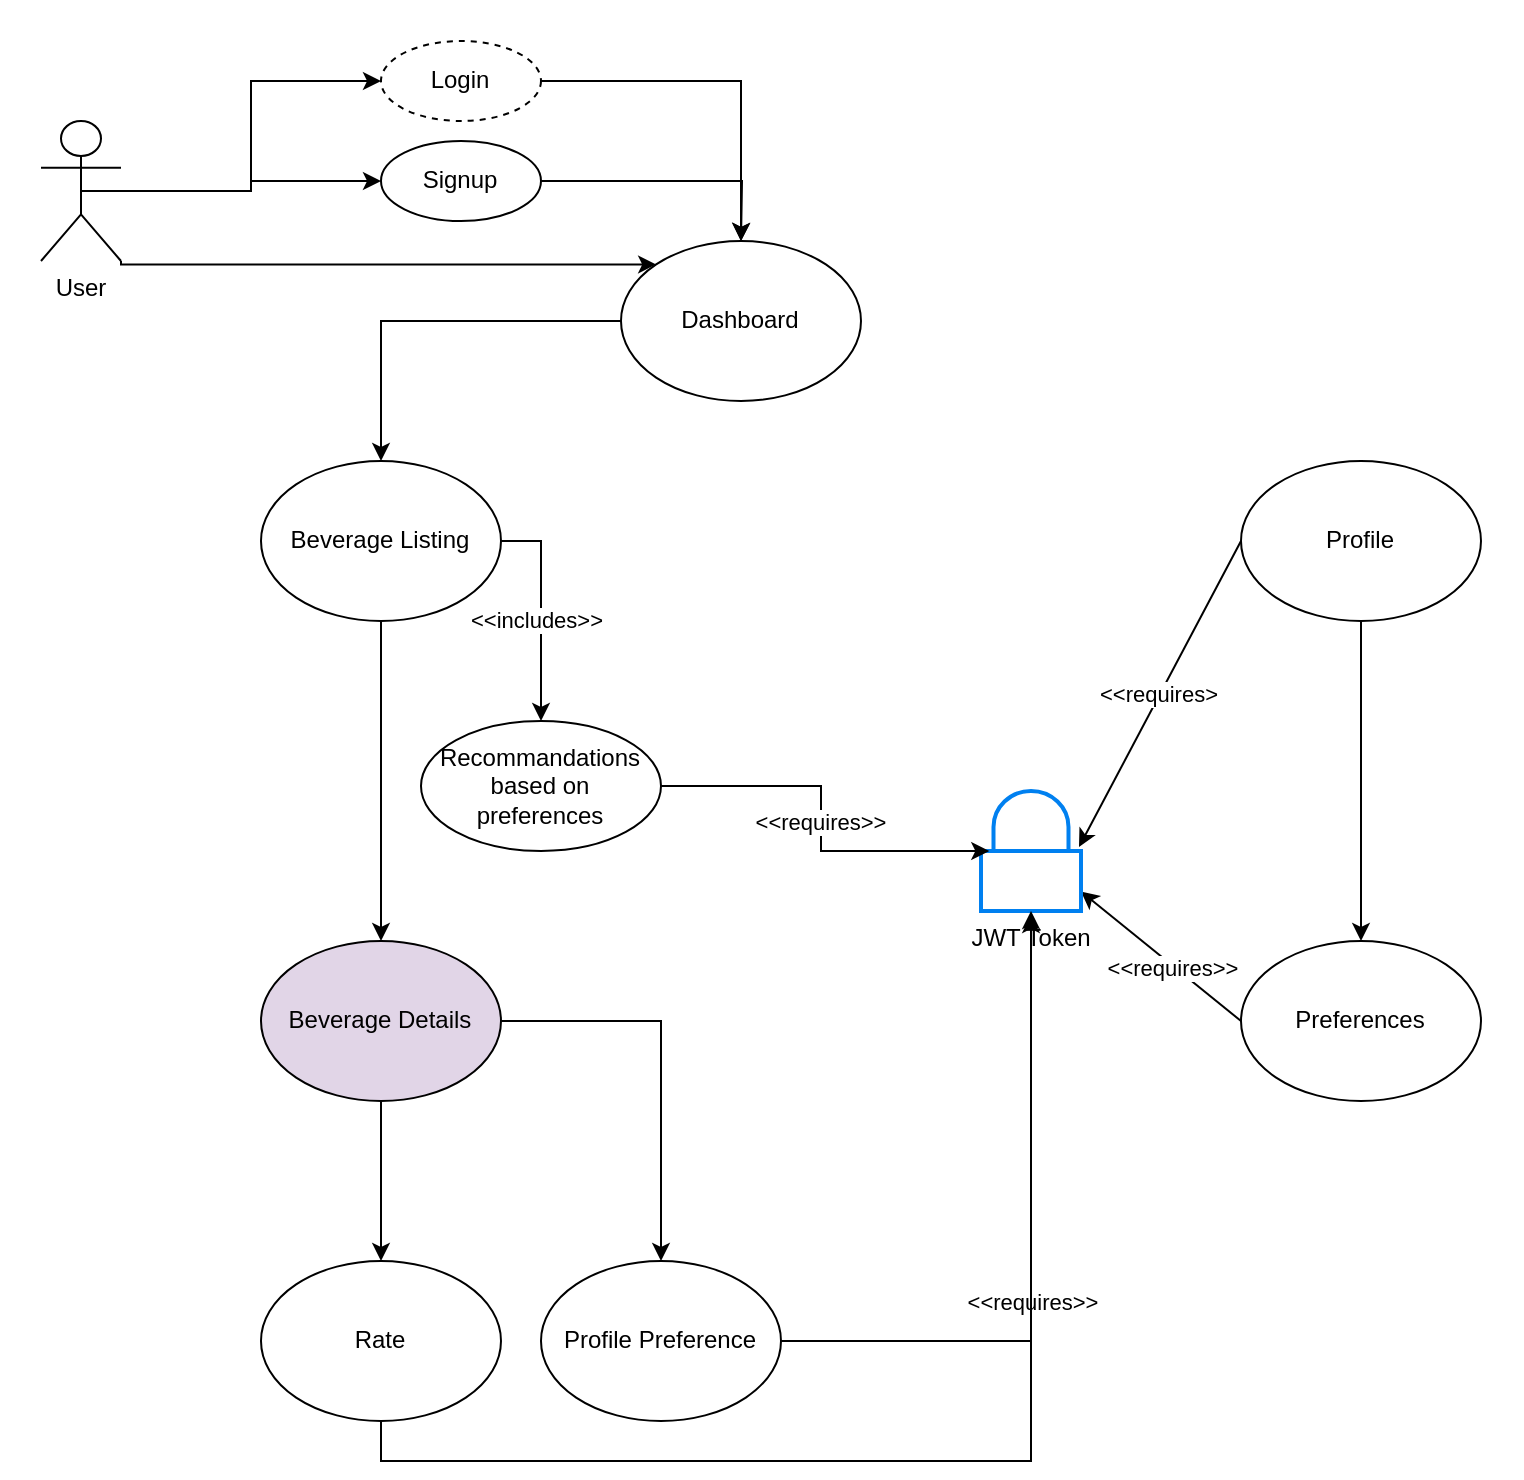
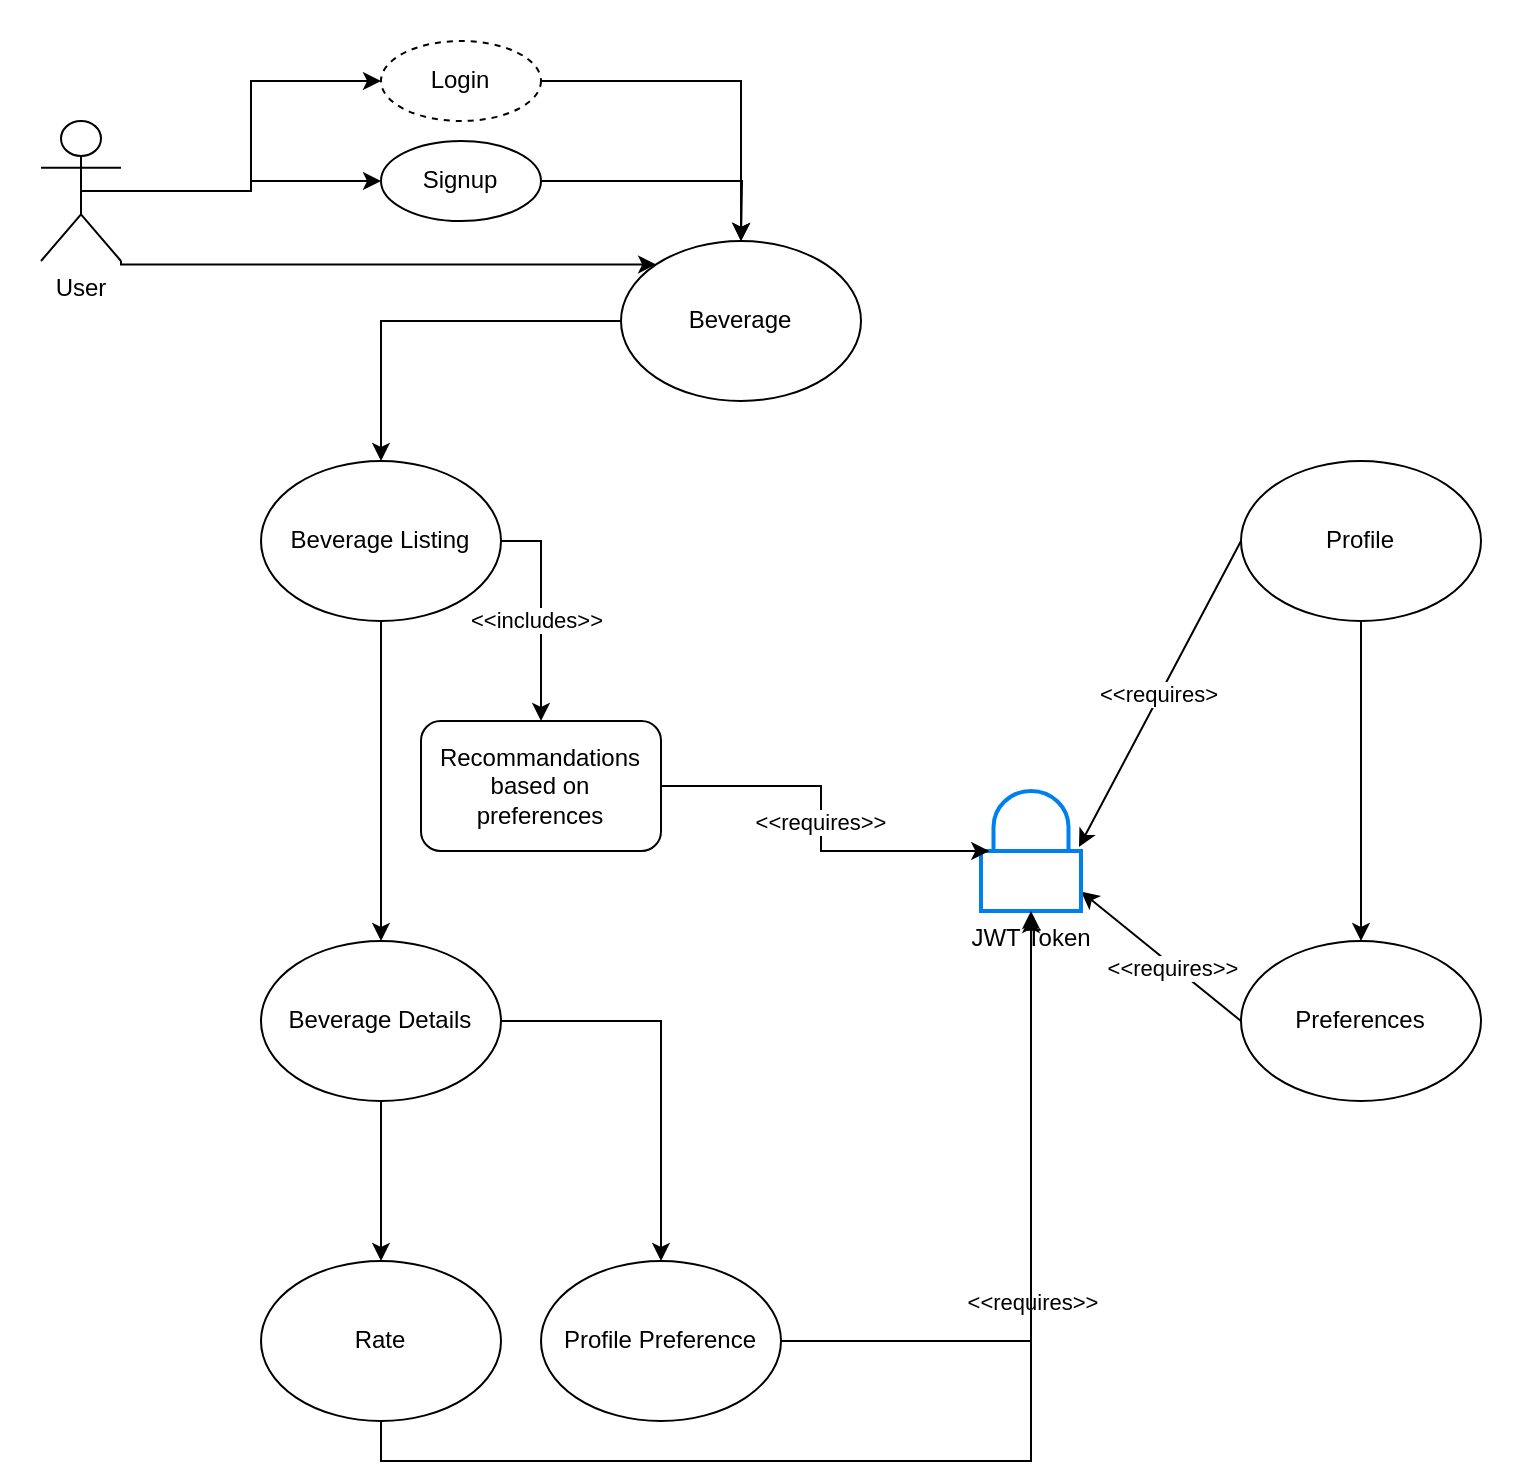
(741, 321) -> (741, 321)
(541, 786) -> (541, 786)
(381, 1021) -> (381, 1021)
